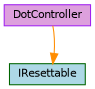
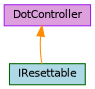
(54, 40) -> (40, 50)
